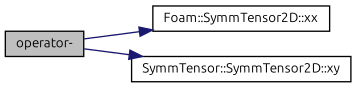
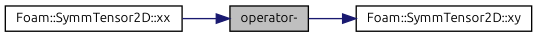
(112, 35) -> (199, 19)
(241, 69) -> (444, 19)
